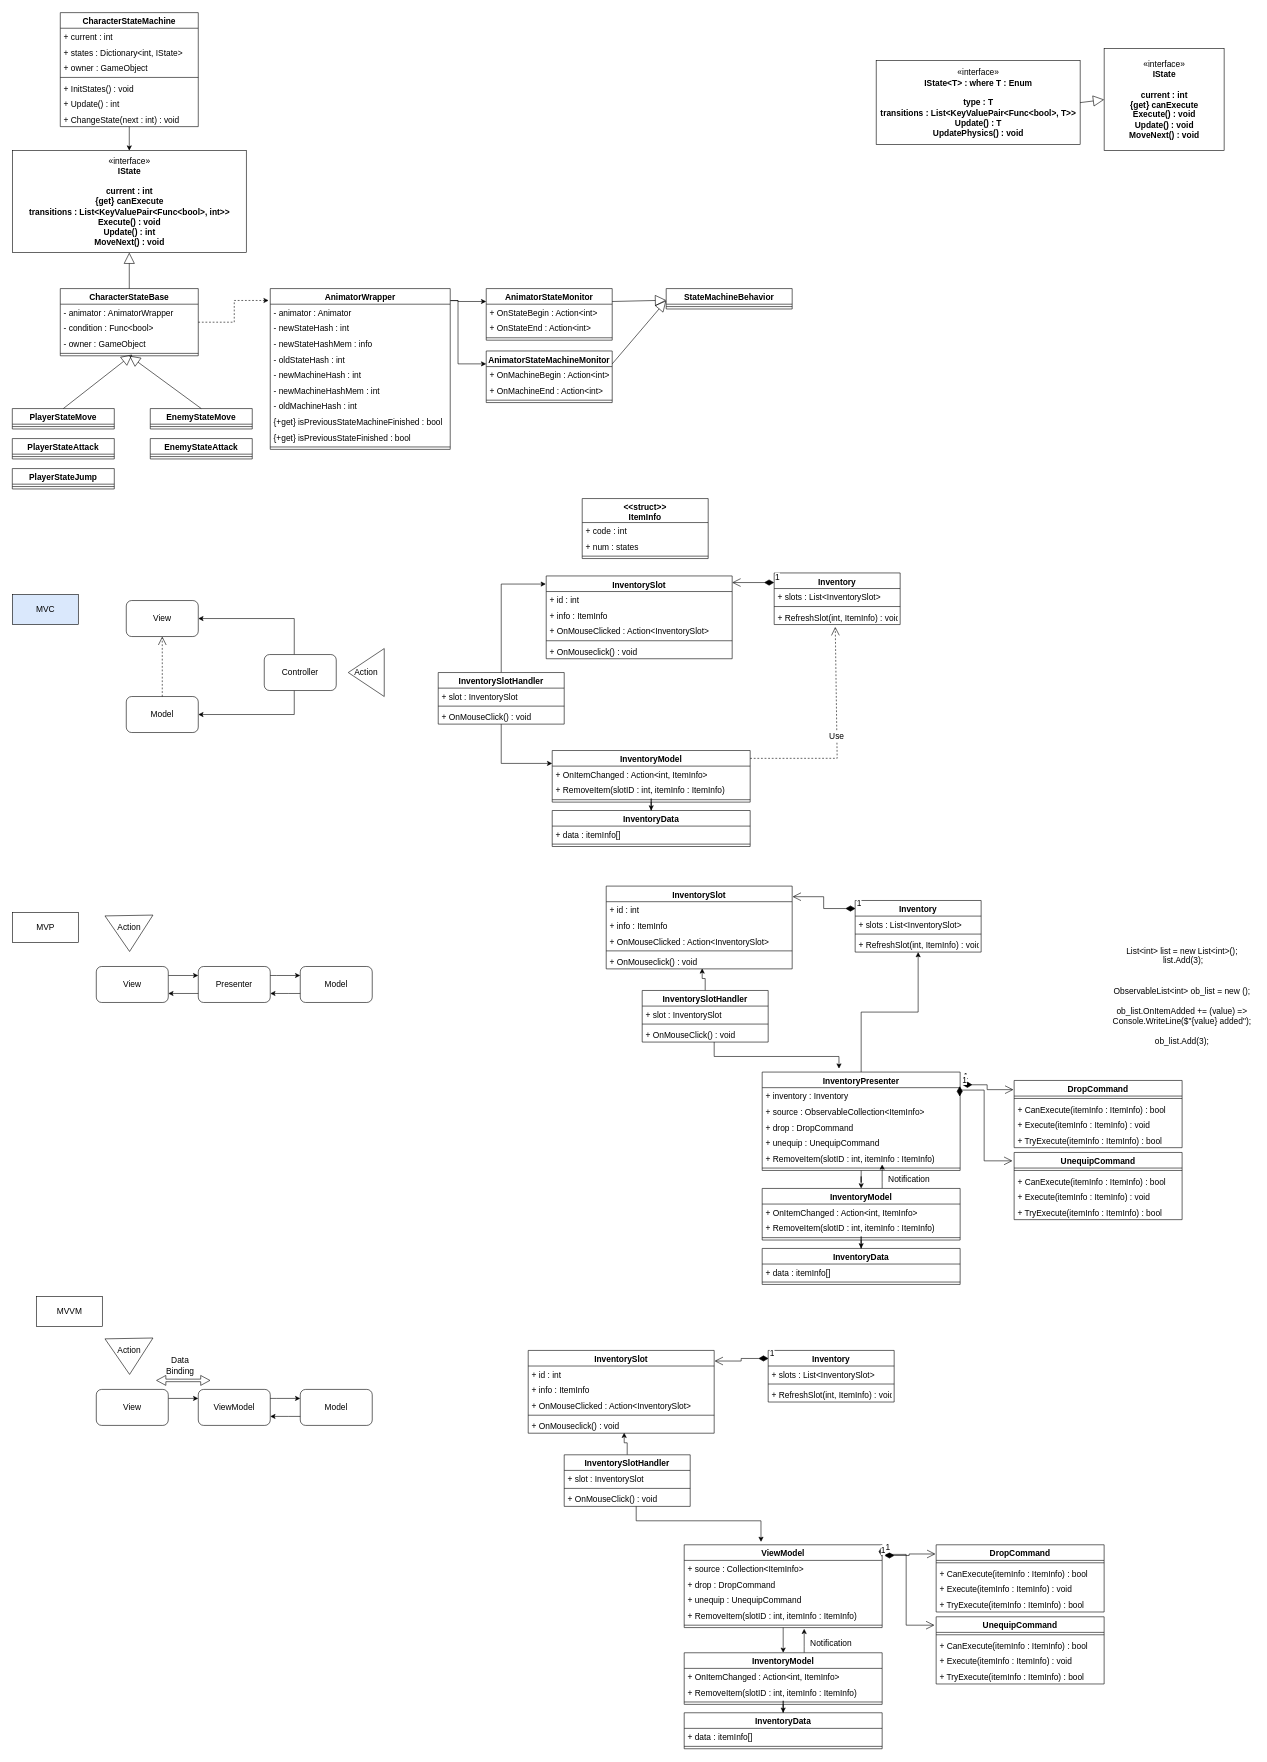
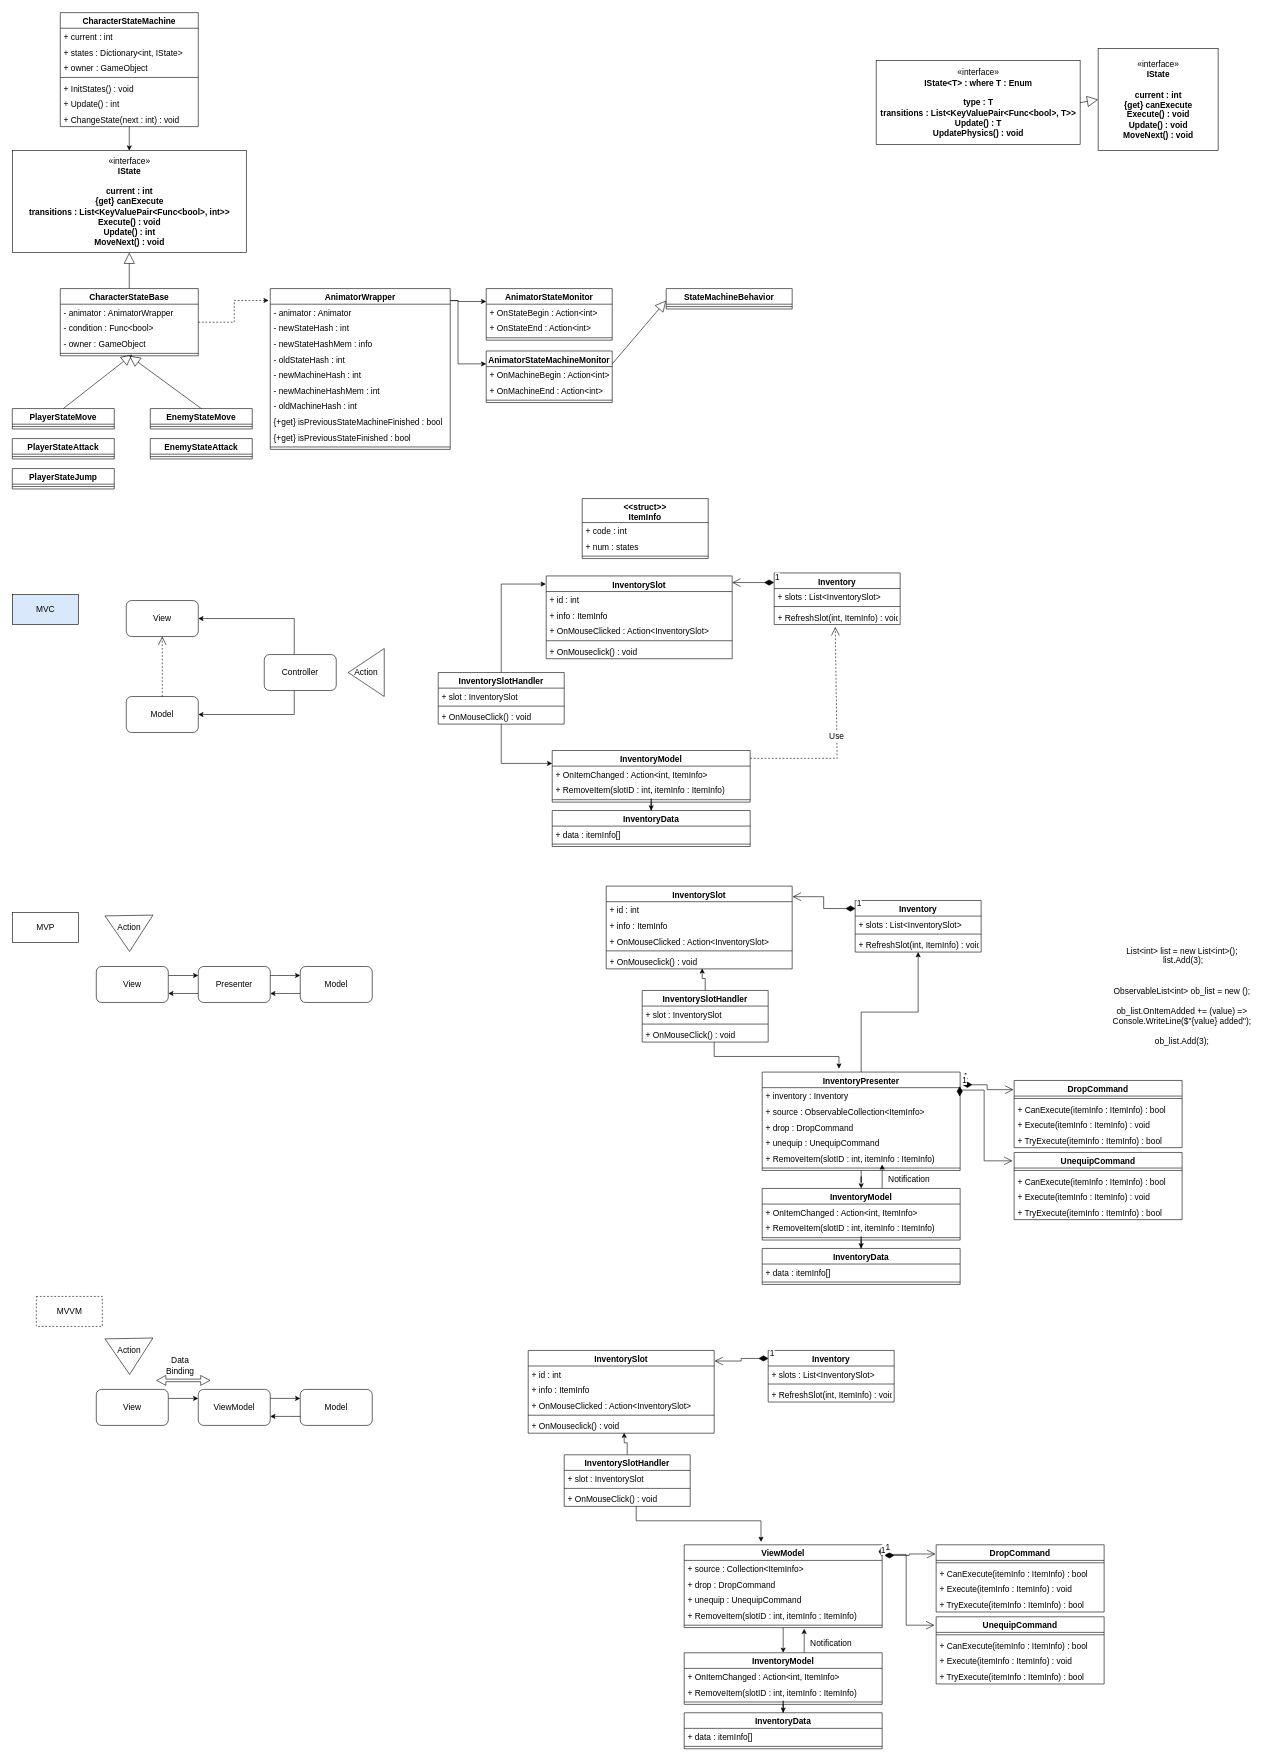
(1164, 99) -> (1158, 99)
(633, 301) -> none
(69, 1311) -> (69, 1311)
